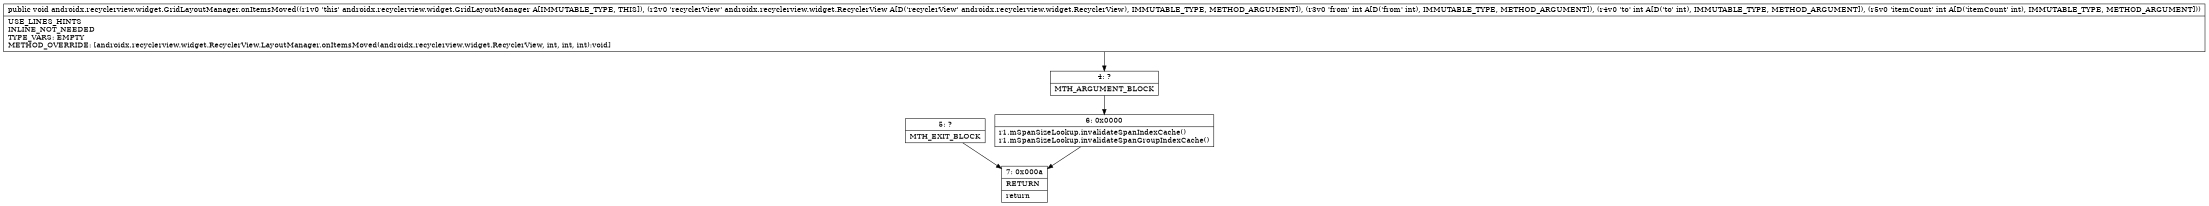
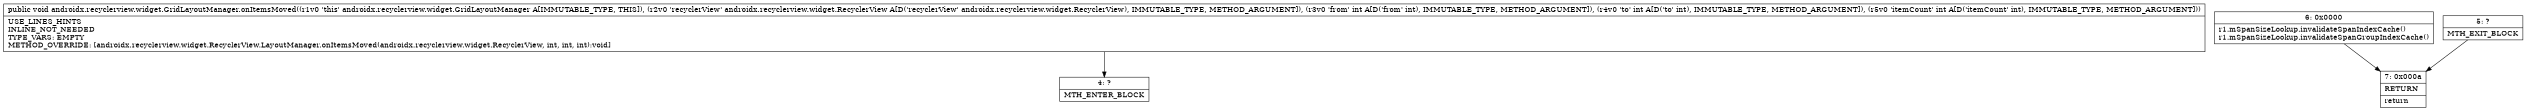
(1104, 89) -> (1104, 95)
(1104, 102) -> none
